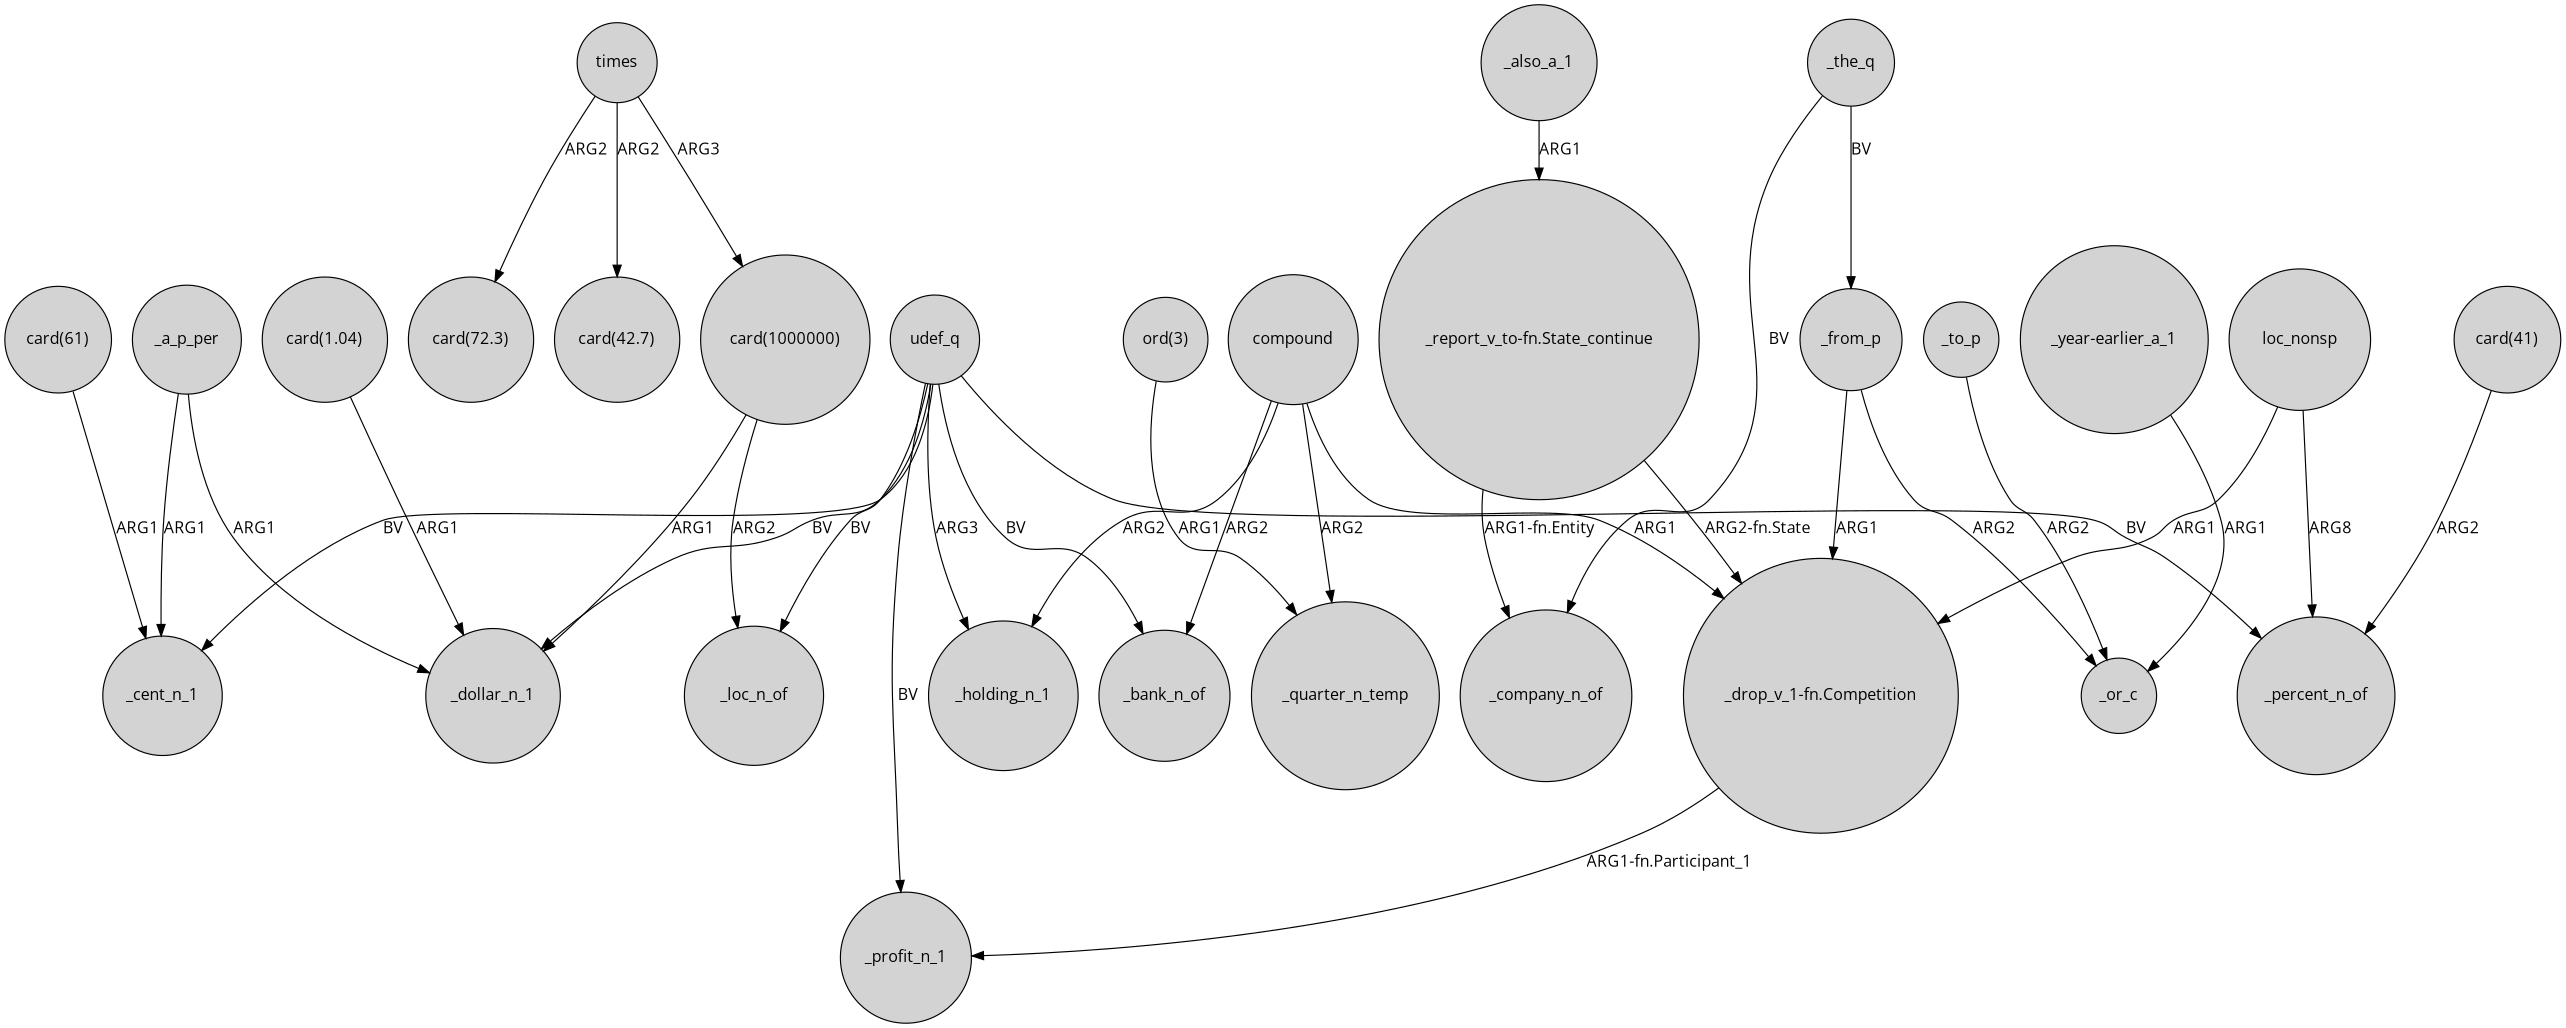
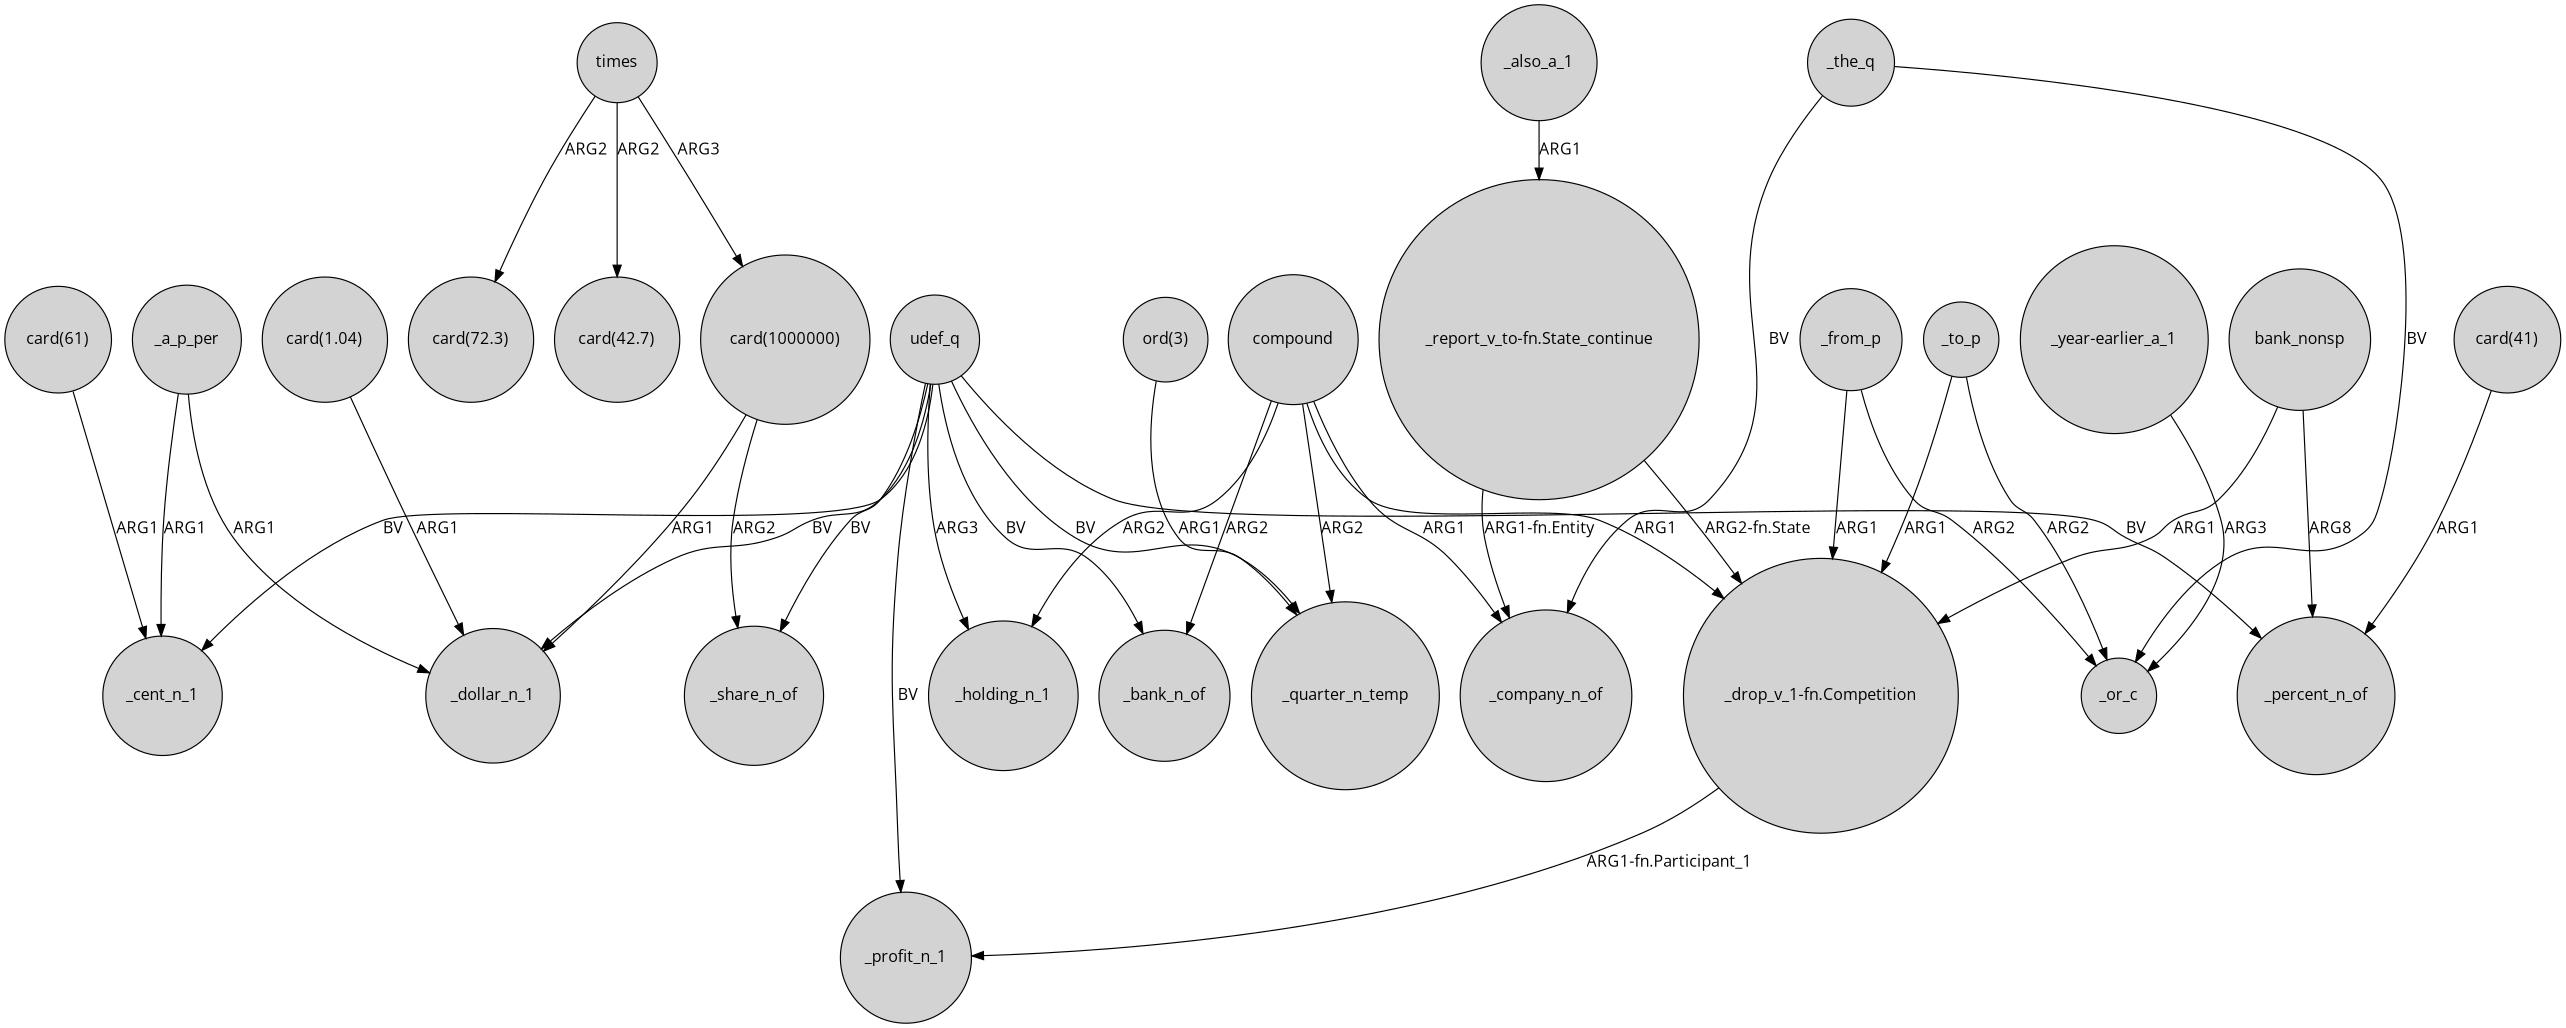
(1851, 192) -> (2402, 240)
(2300, 340) -> (2300, 340)
none -> (1923, 470)
none -> (1396, 523)
(2246, 529) -> (2246, 529)
(2458, 529) -> (2458, 529)
none -> (1082, 541)
(754, 696) -> (754, 696)
